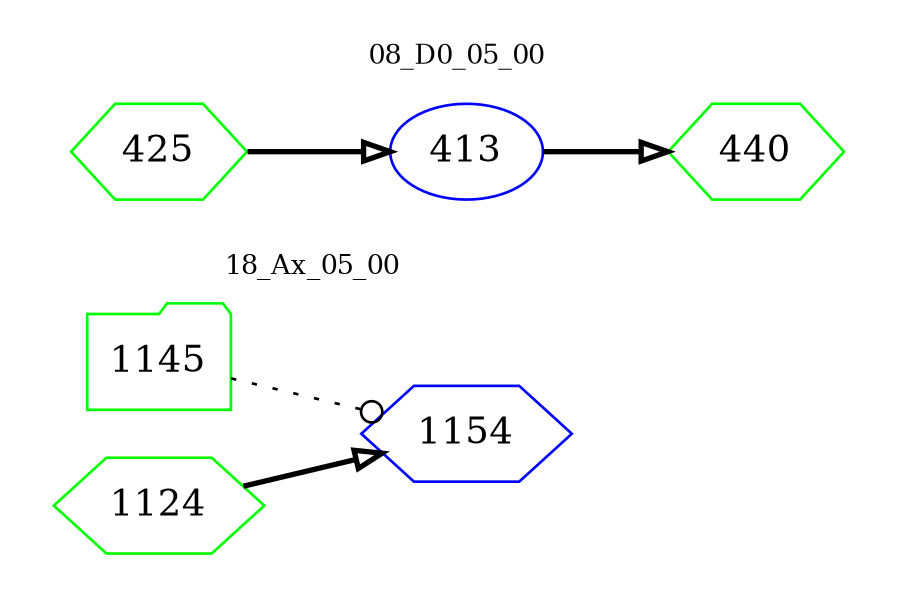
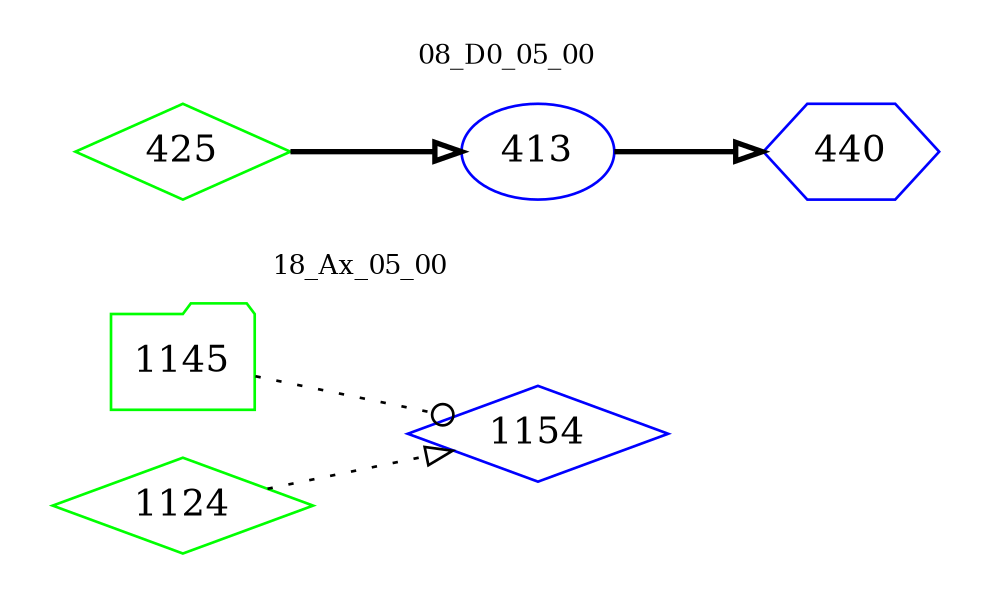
(159, 152) -> (183, 152)
(756, 152) -> (851, 152)
(467, 434) -> (538, 434)
(300, 473) -> (347, 472)
(159, 506) -> (183, 506)
